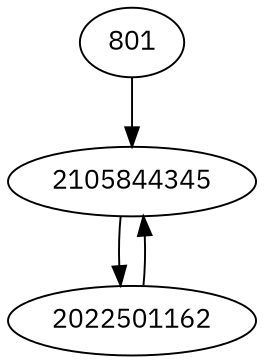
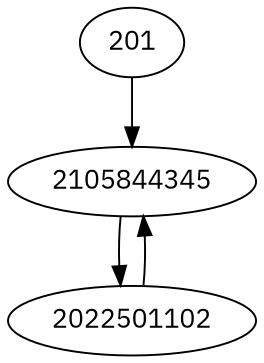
(132, 43) -> (132, 43)
(132, 321) -> (132, 321)
